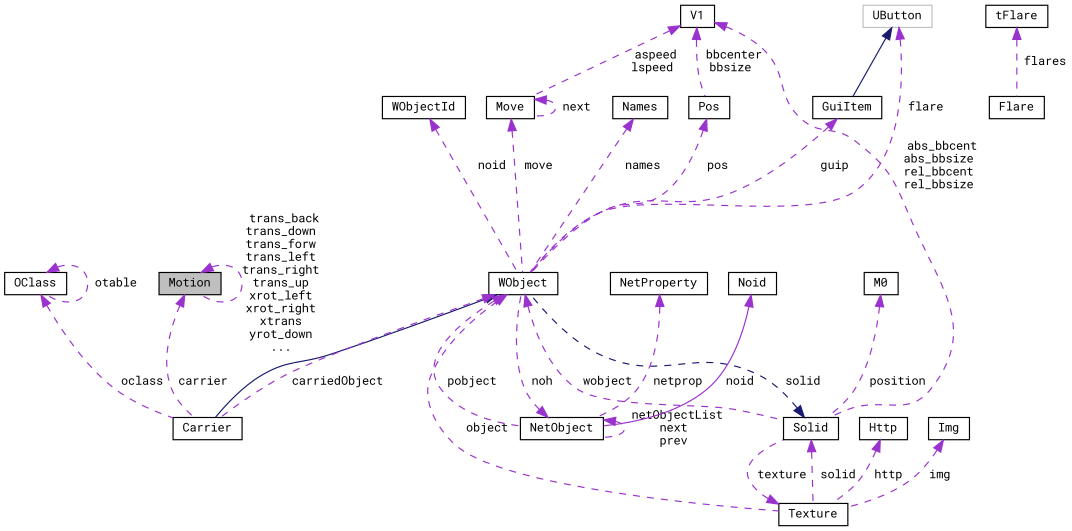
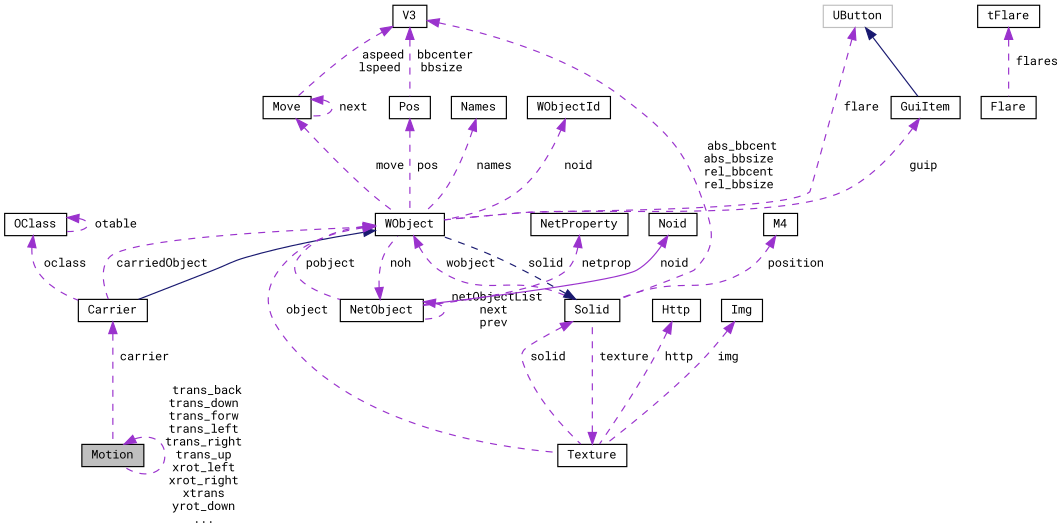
(698, 16) -> (410, 16)
(881, 284) -> (781, 225)
(167, 365) -> (113, 389)
